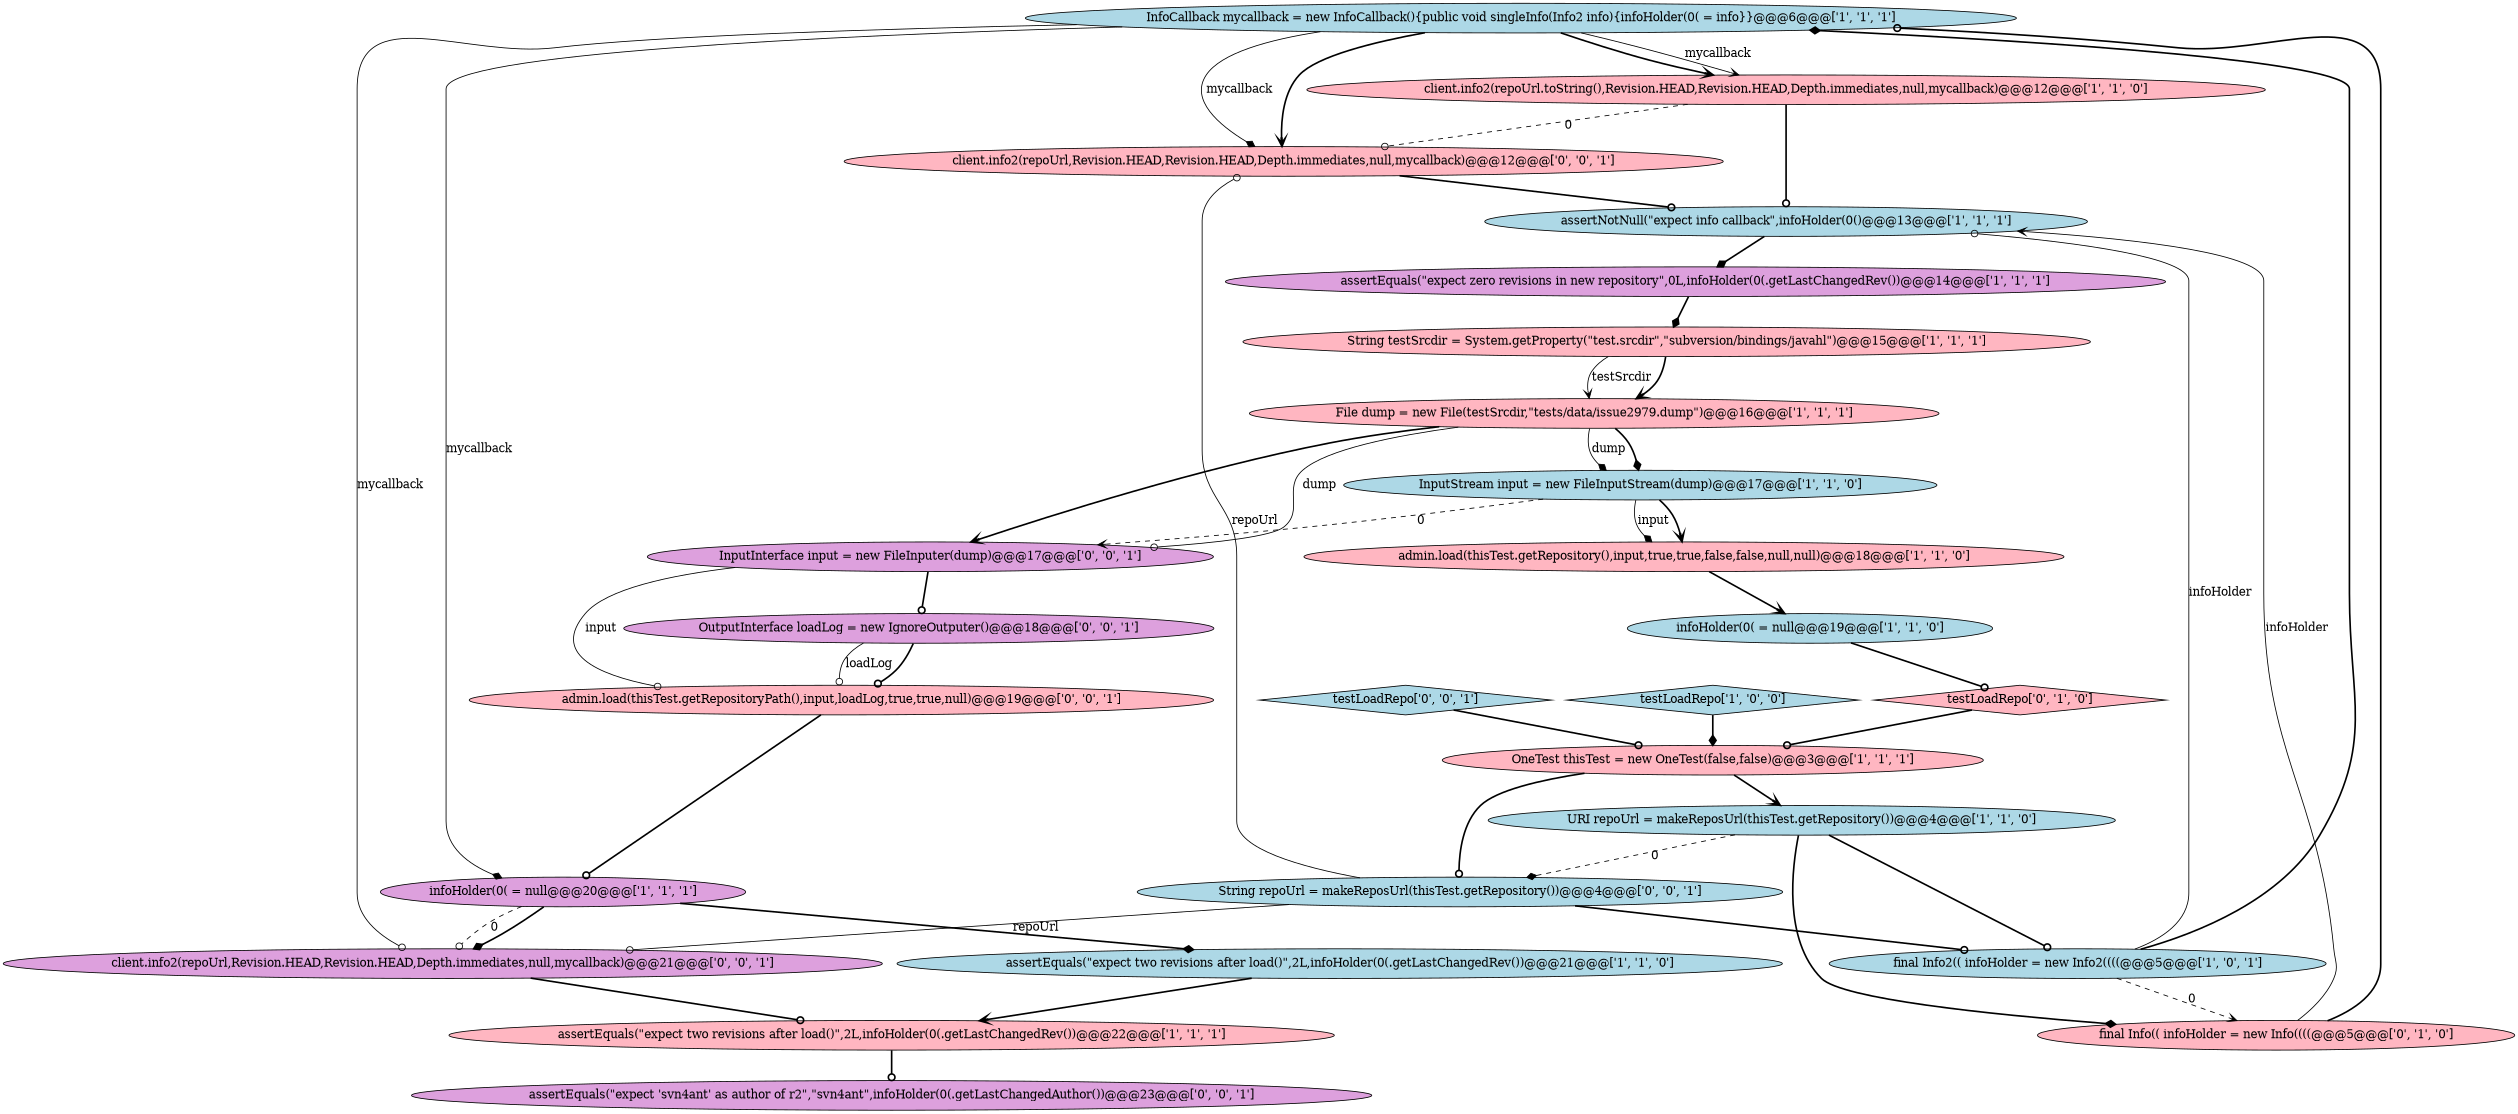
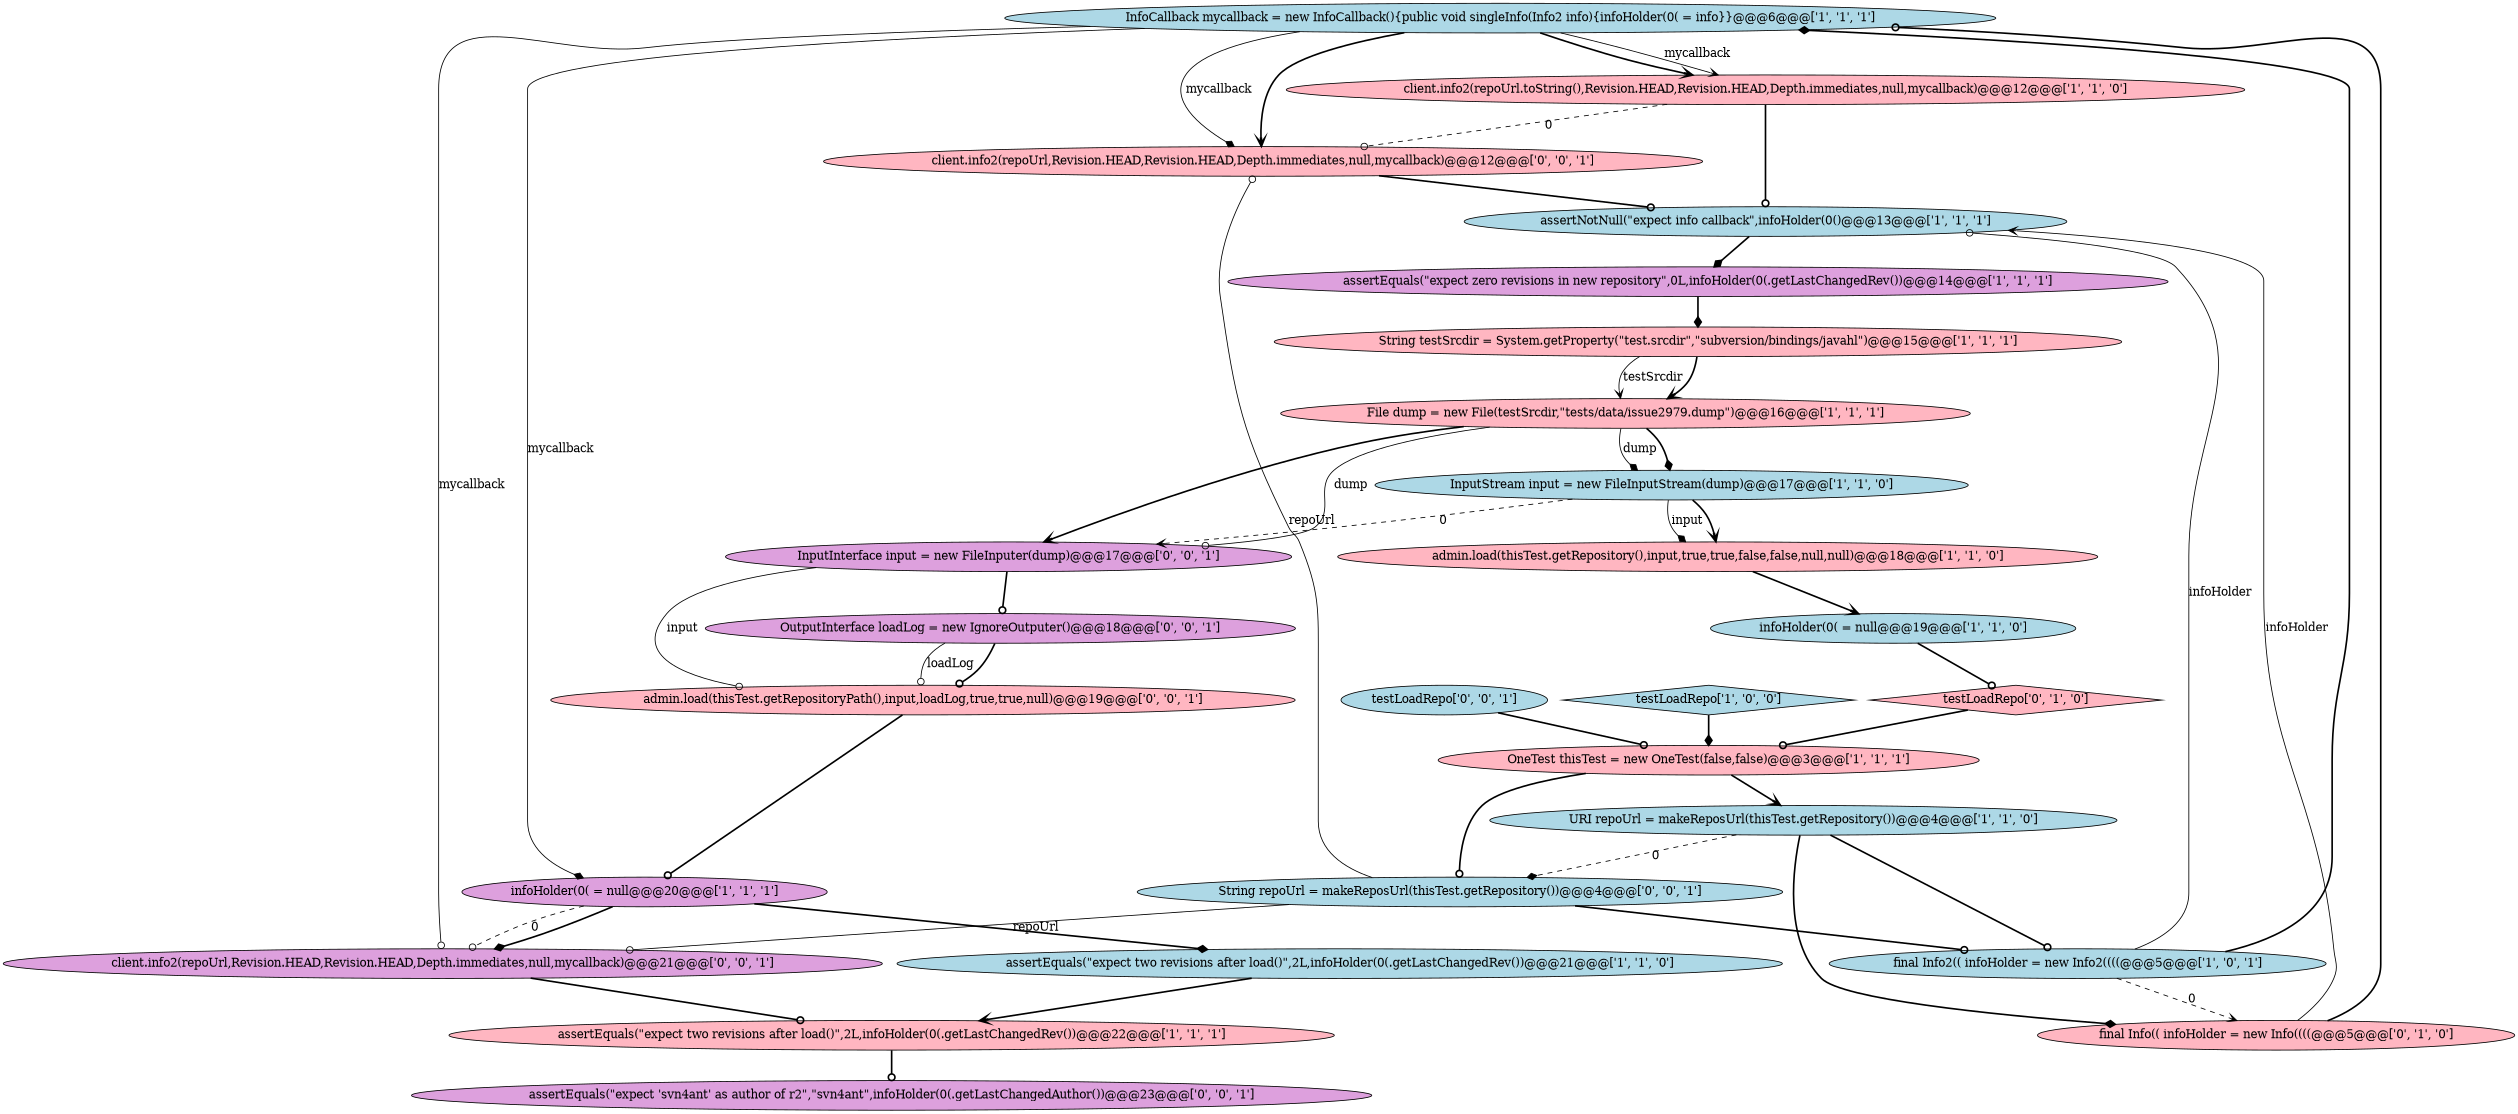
(1406, 700) -> (1444, 700)
